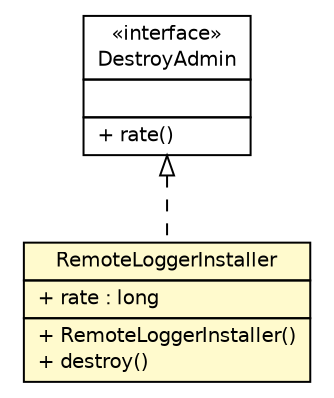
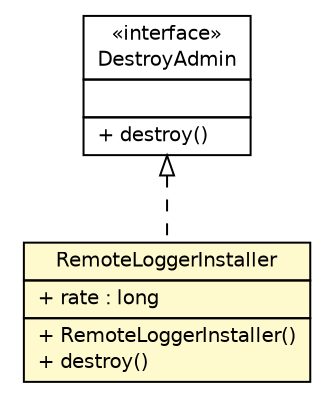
(136, 135) -> (153, 135)
